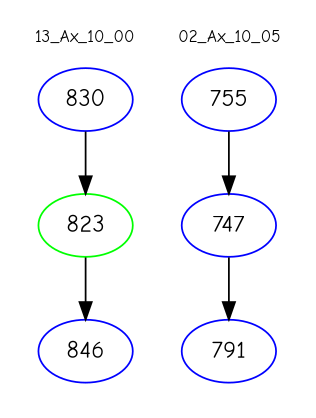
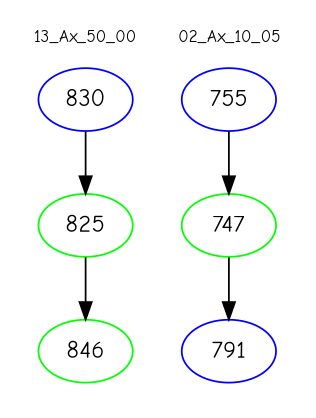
(86, 38) -> (86, 38)
(86, 225) -> (86, 225)
(229, 225) -> (229, 225)
(86, 351) -> (86, 351)
